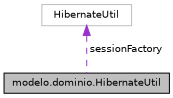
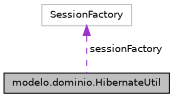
(87, 15) -> (87, 15)
